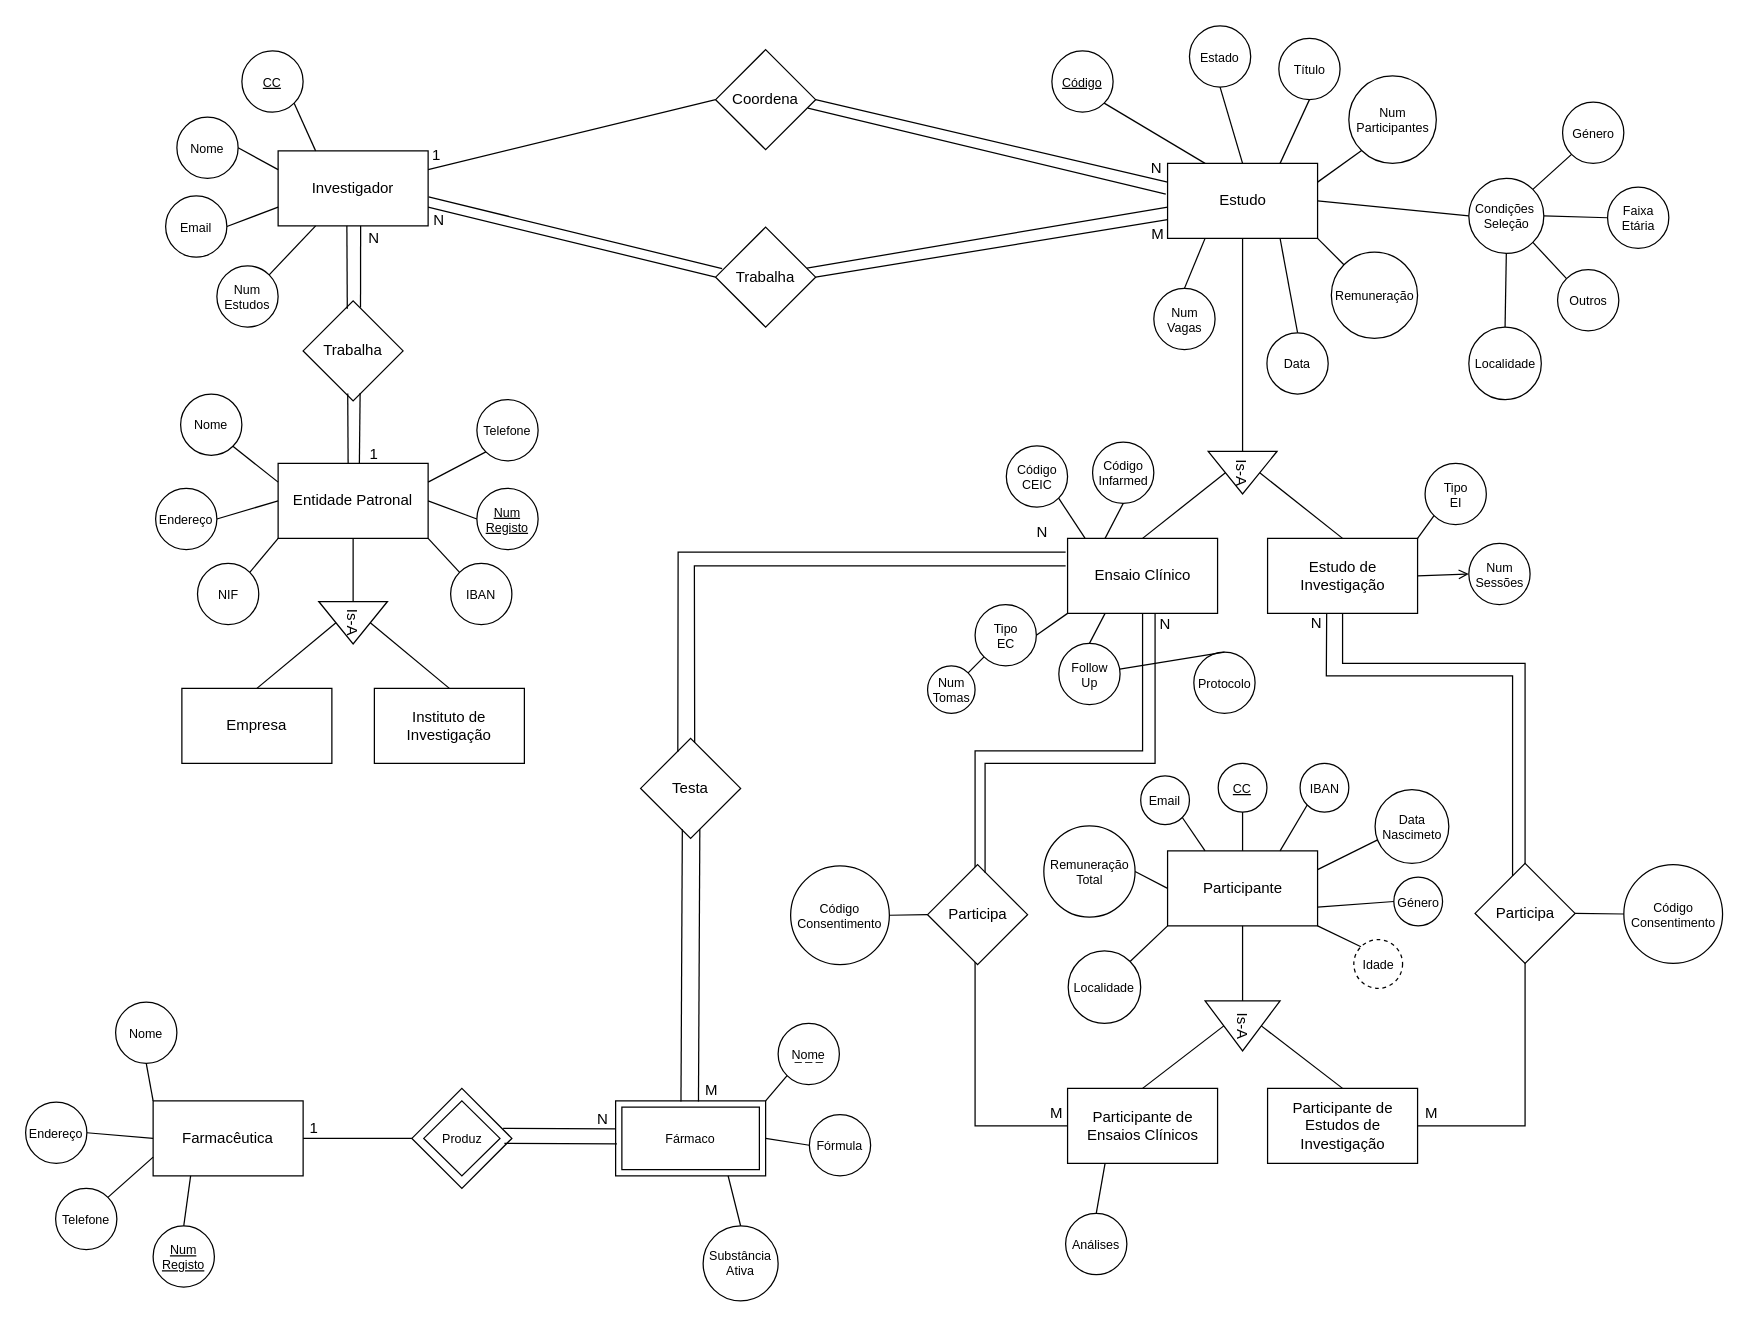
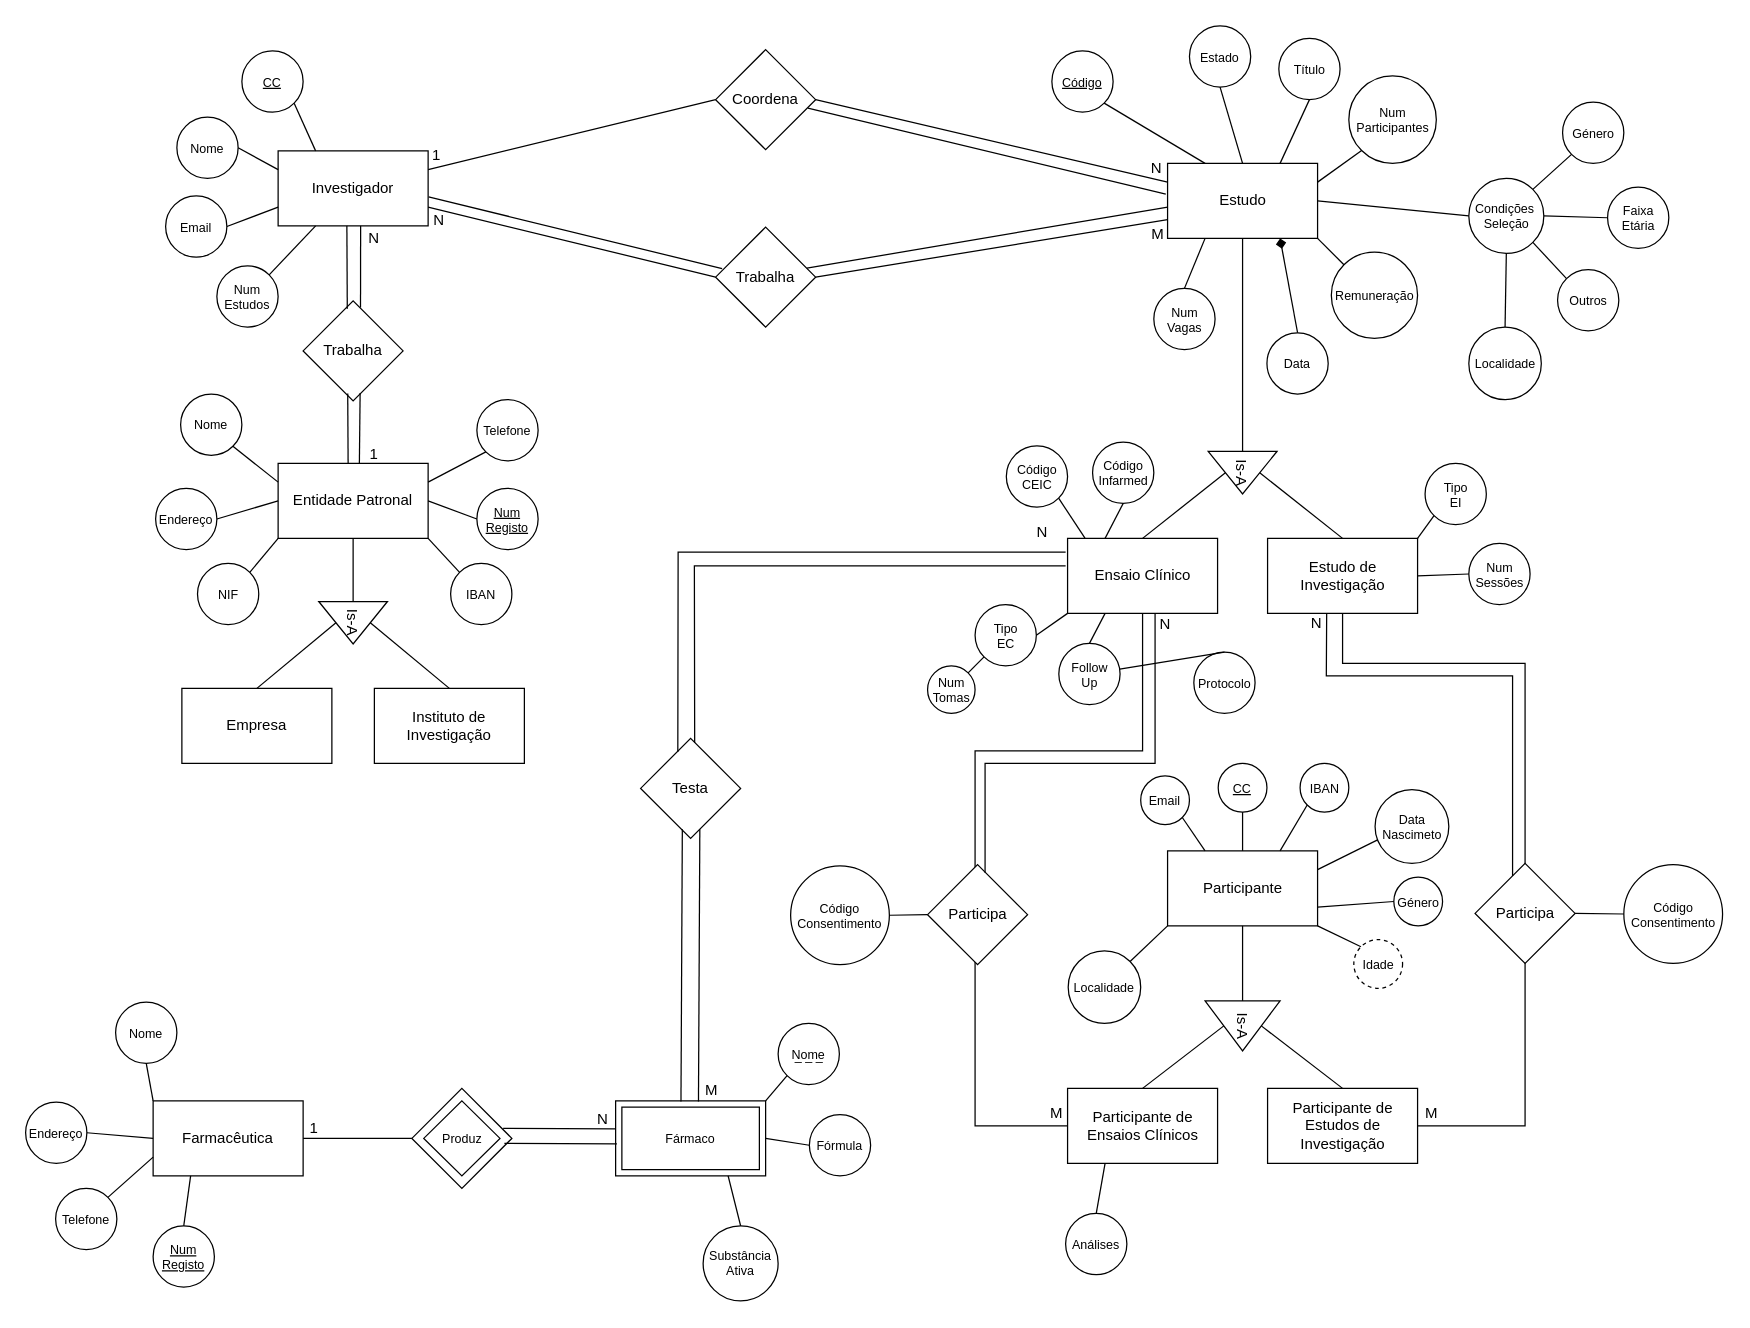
(1281, 244) -> (1282, 249)
(1463, 574) -> (1464, 574)
(1089, 871) -> none
(1151, 880) -> none
